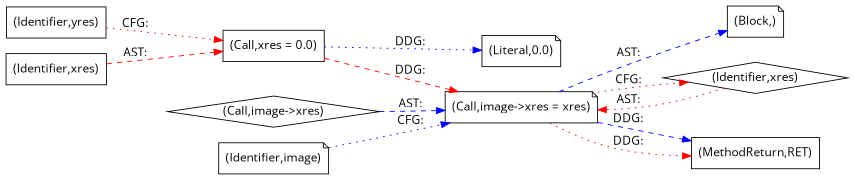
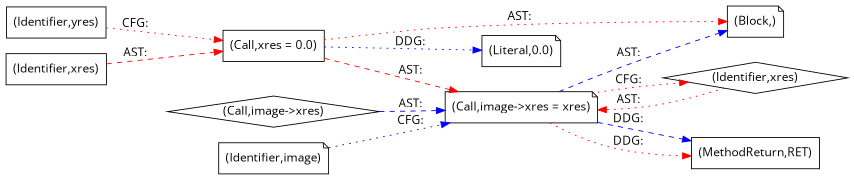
none -> (521, 25)
(412, 71) -> (412, 71)
